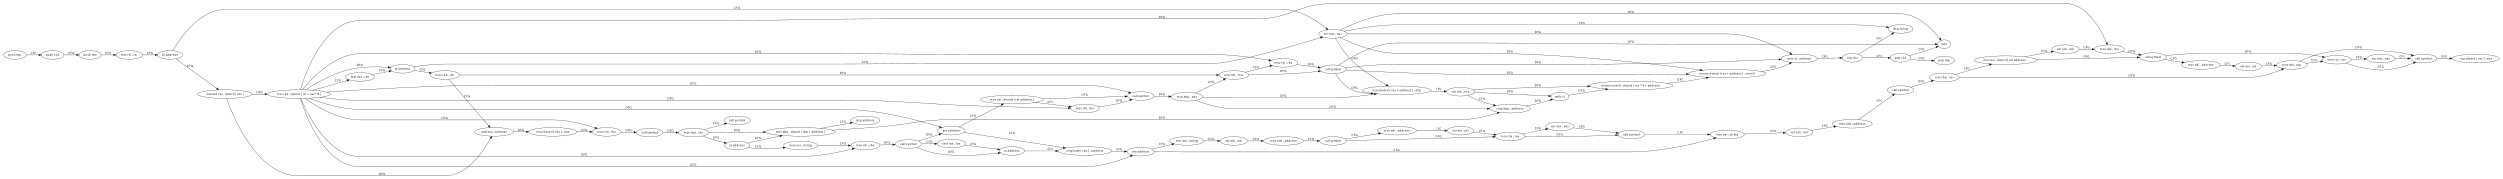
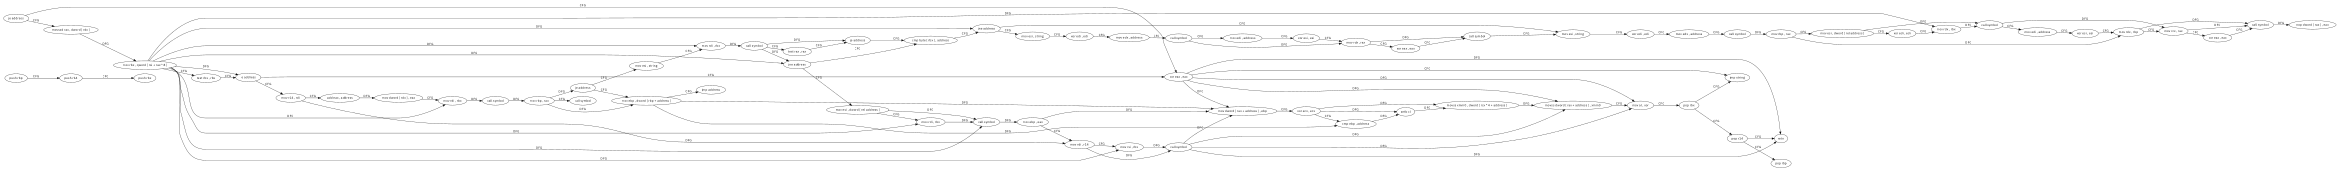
(129, 55) -> none
(1799, 59) -> (1640, 105)
none -> (946, 104)
(1341, 109) -> none
(347, 176) -> none
